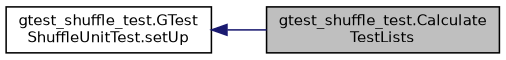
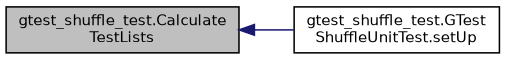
(247, 30) -> (274, 30)
